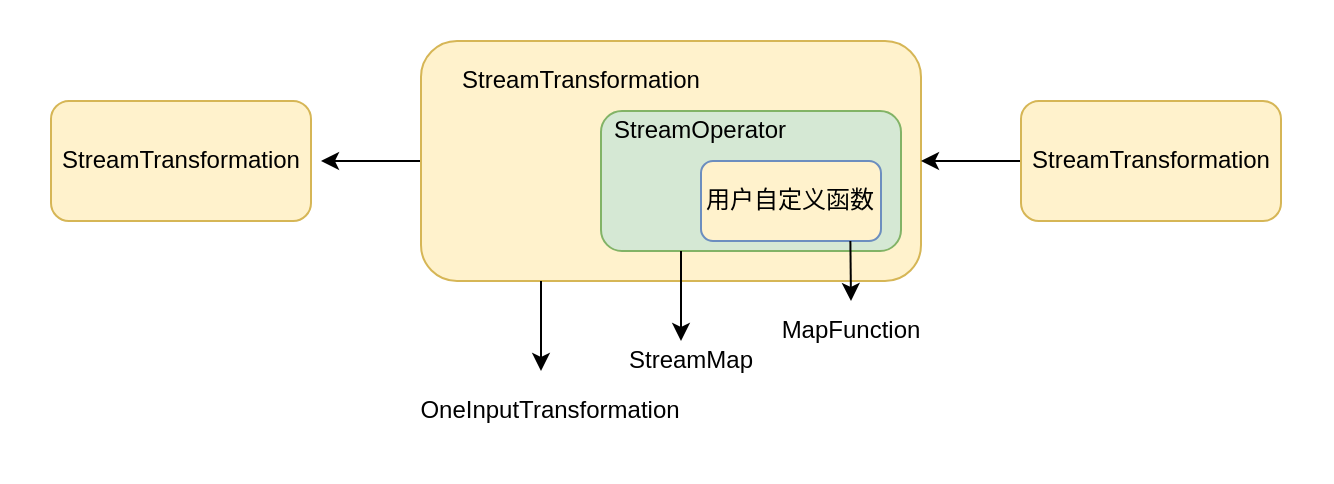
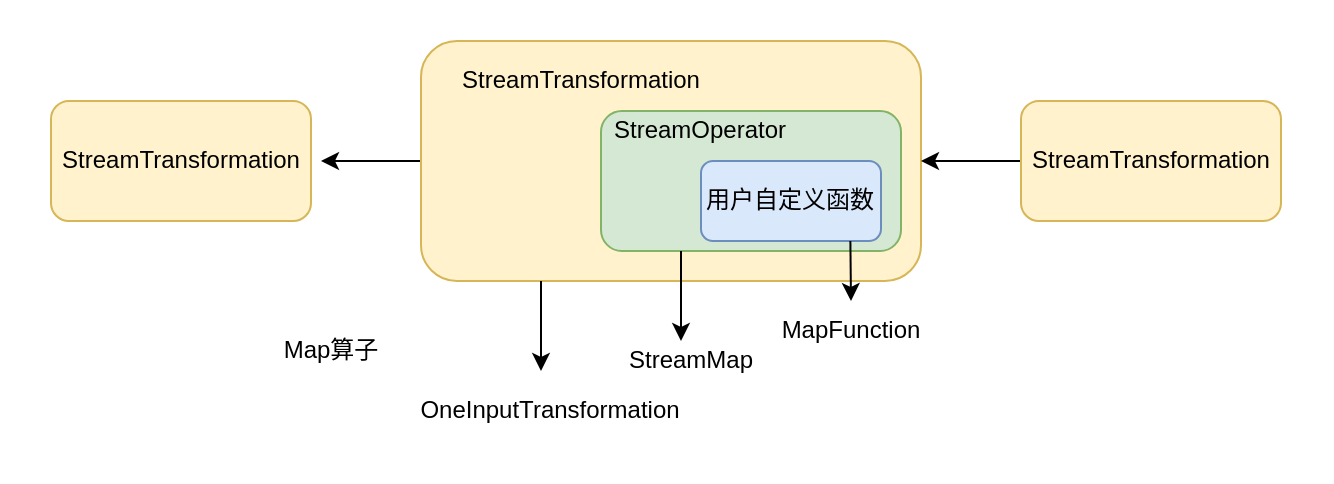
(791, 201) -> (791, 201)
none -> (331, 351)
